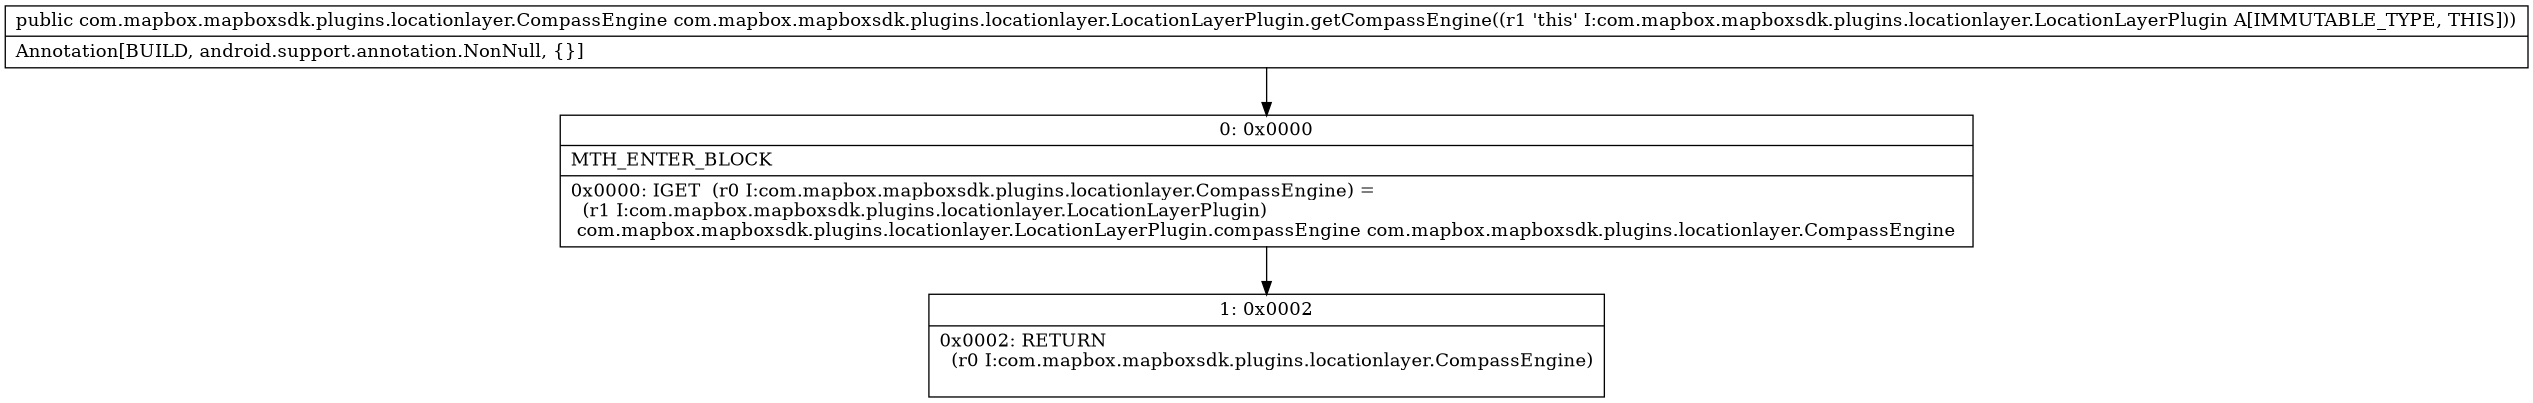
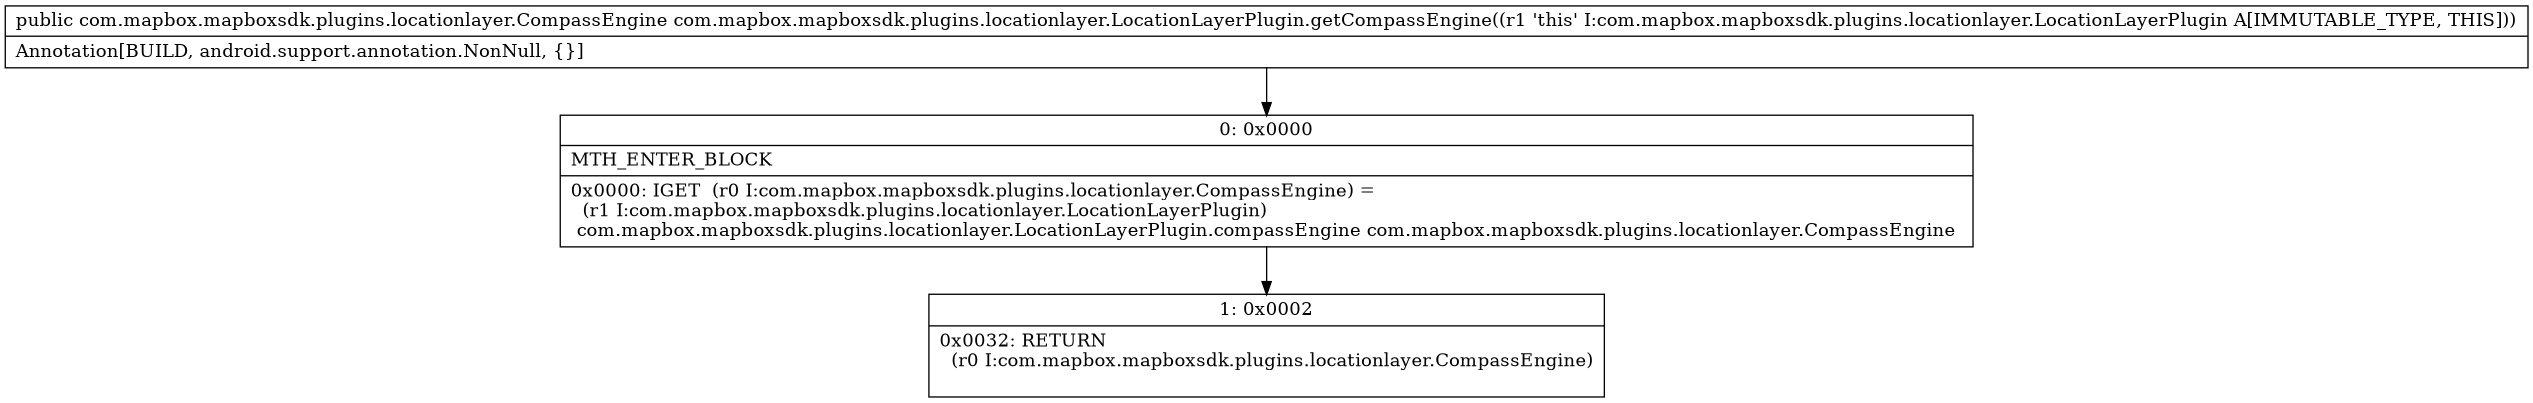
(1029, 341) -> (1029, 341)
